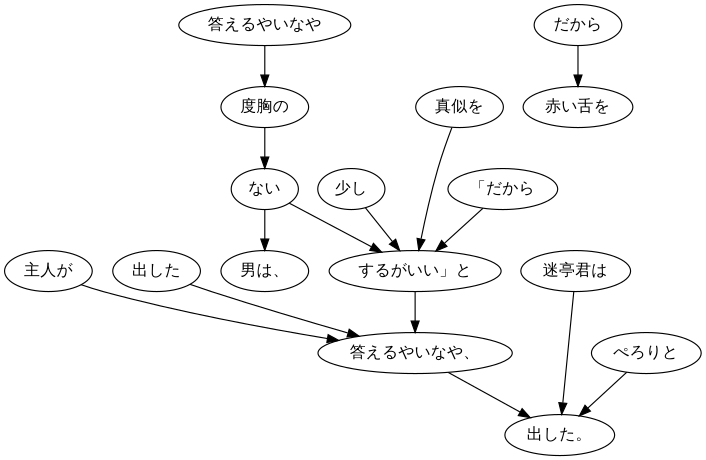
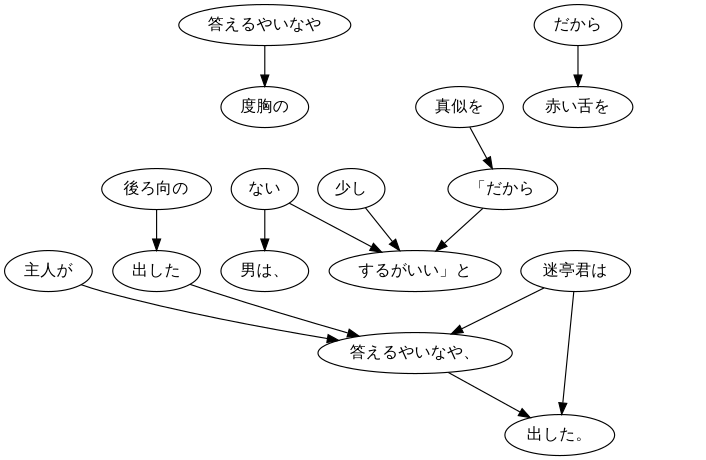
(265, 142) -> none
(434, 182) -> (478, 143)
none -> (157, 189)
(415, 306) -> (503, 308)
(646, 353) -> none
